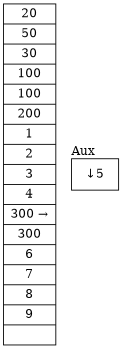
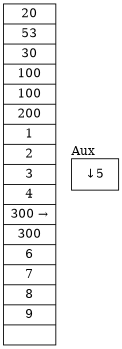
(30, 34) -> (30, 34)
